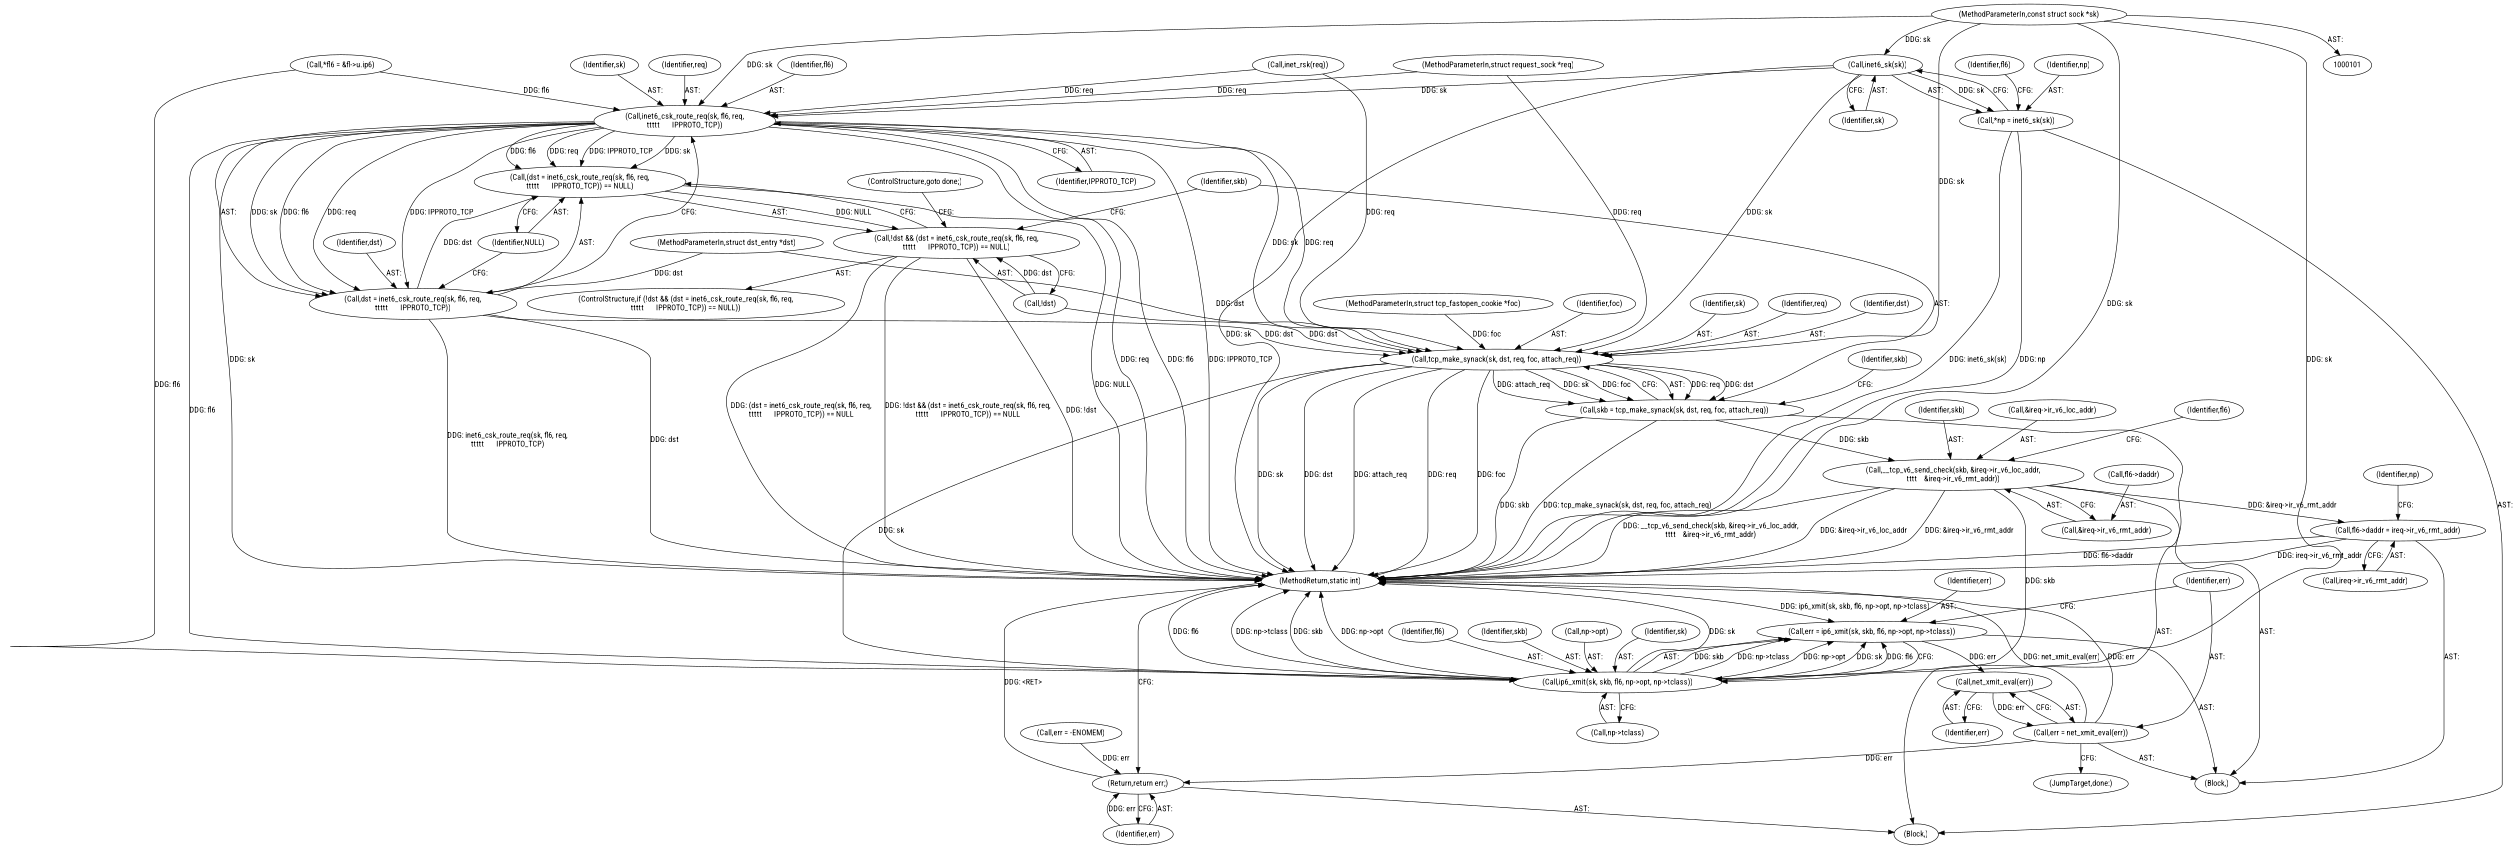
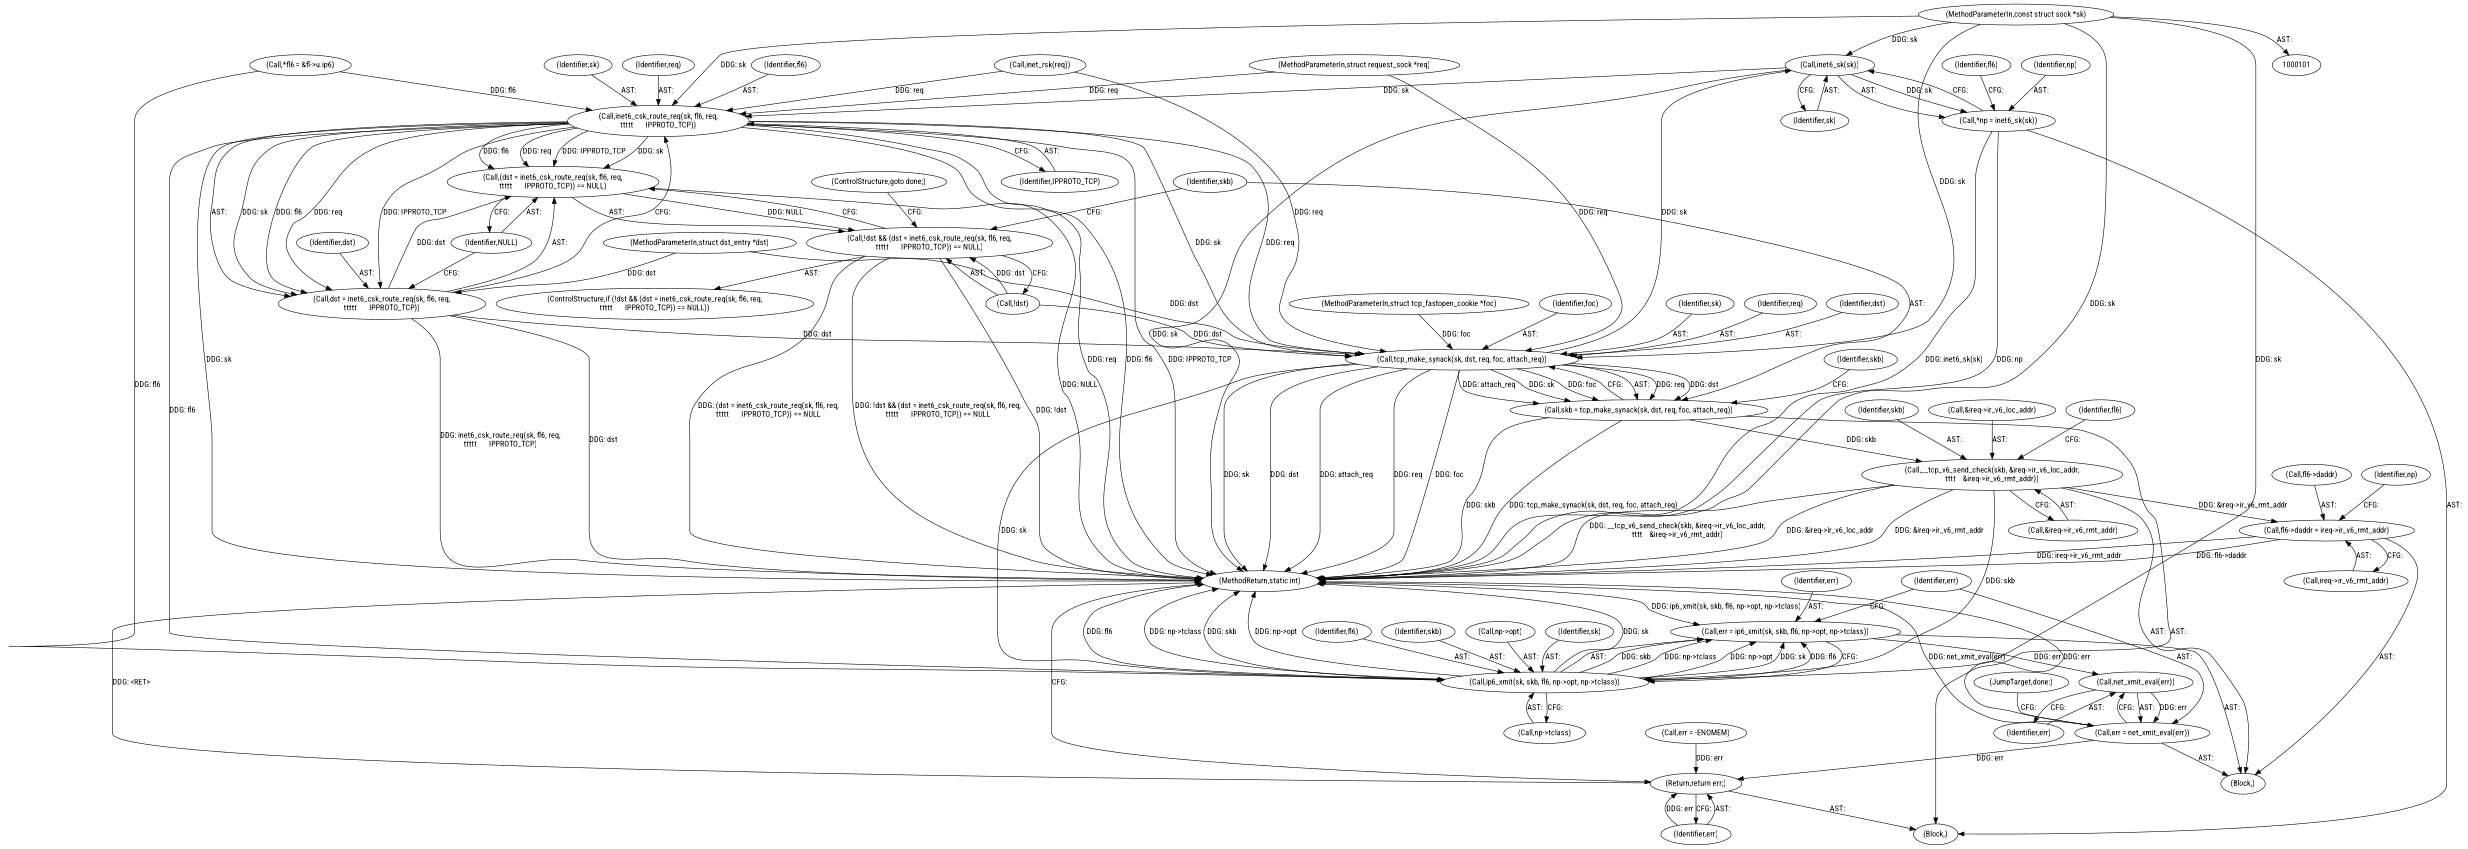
(1733, 228) -> (1662, 201)
(2121, 500) -> (2318, 500)
(2081, 755) -> (2044, 718)
